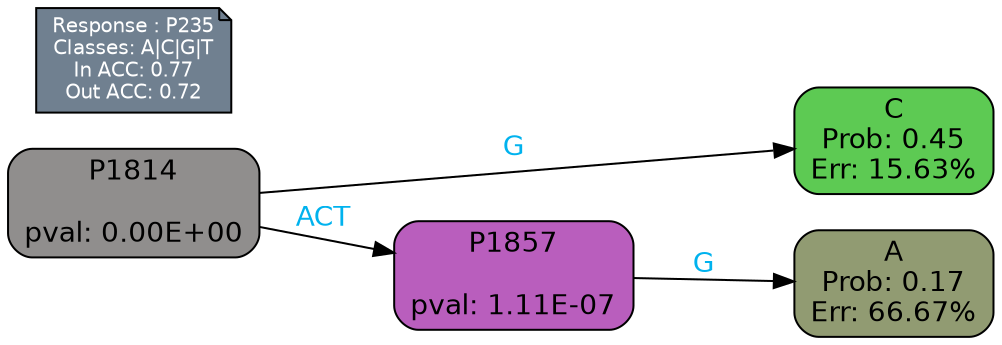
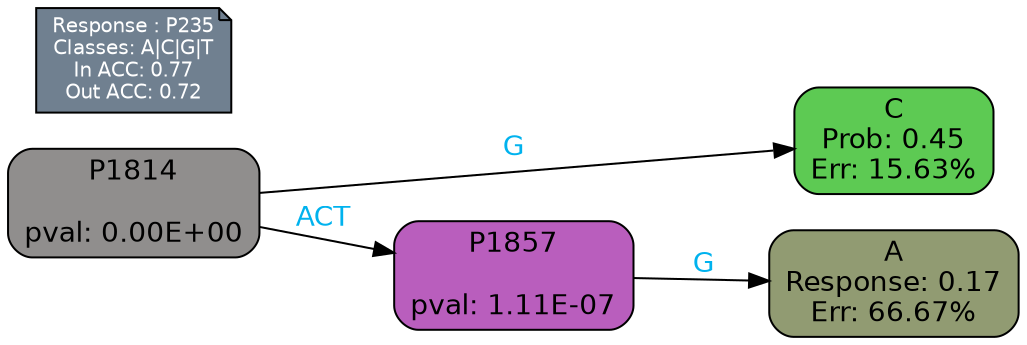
(894, 284) -> (894, 284)
